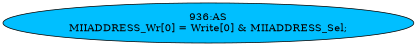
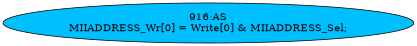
(208, 23) -> (208, 23)
